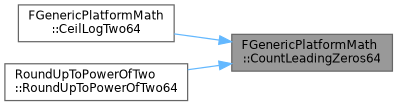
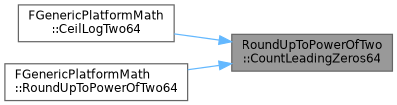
(312, 53) -> (312, 53)
(96, 82) -> (96, 82)
